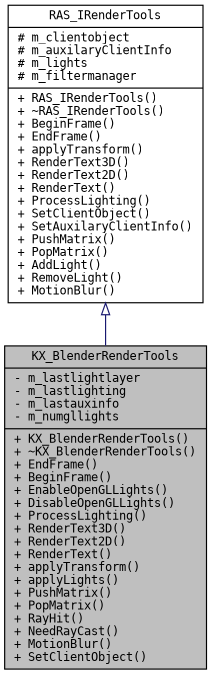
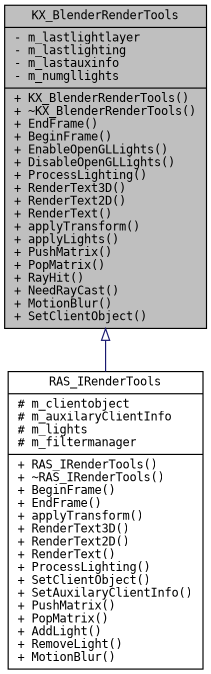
(106, 330) -> (106, 356)
